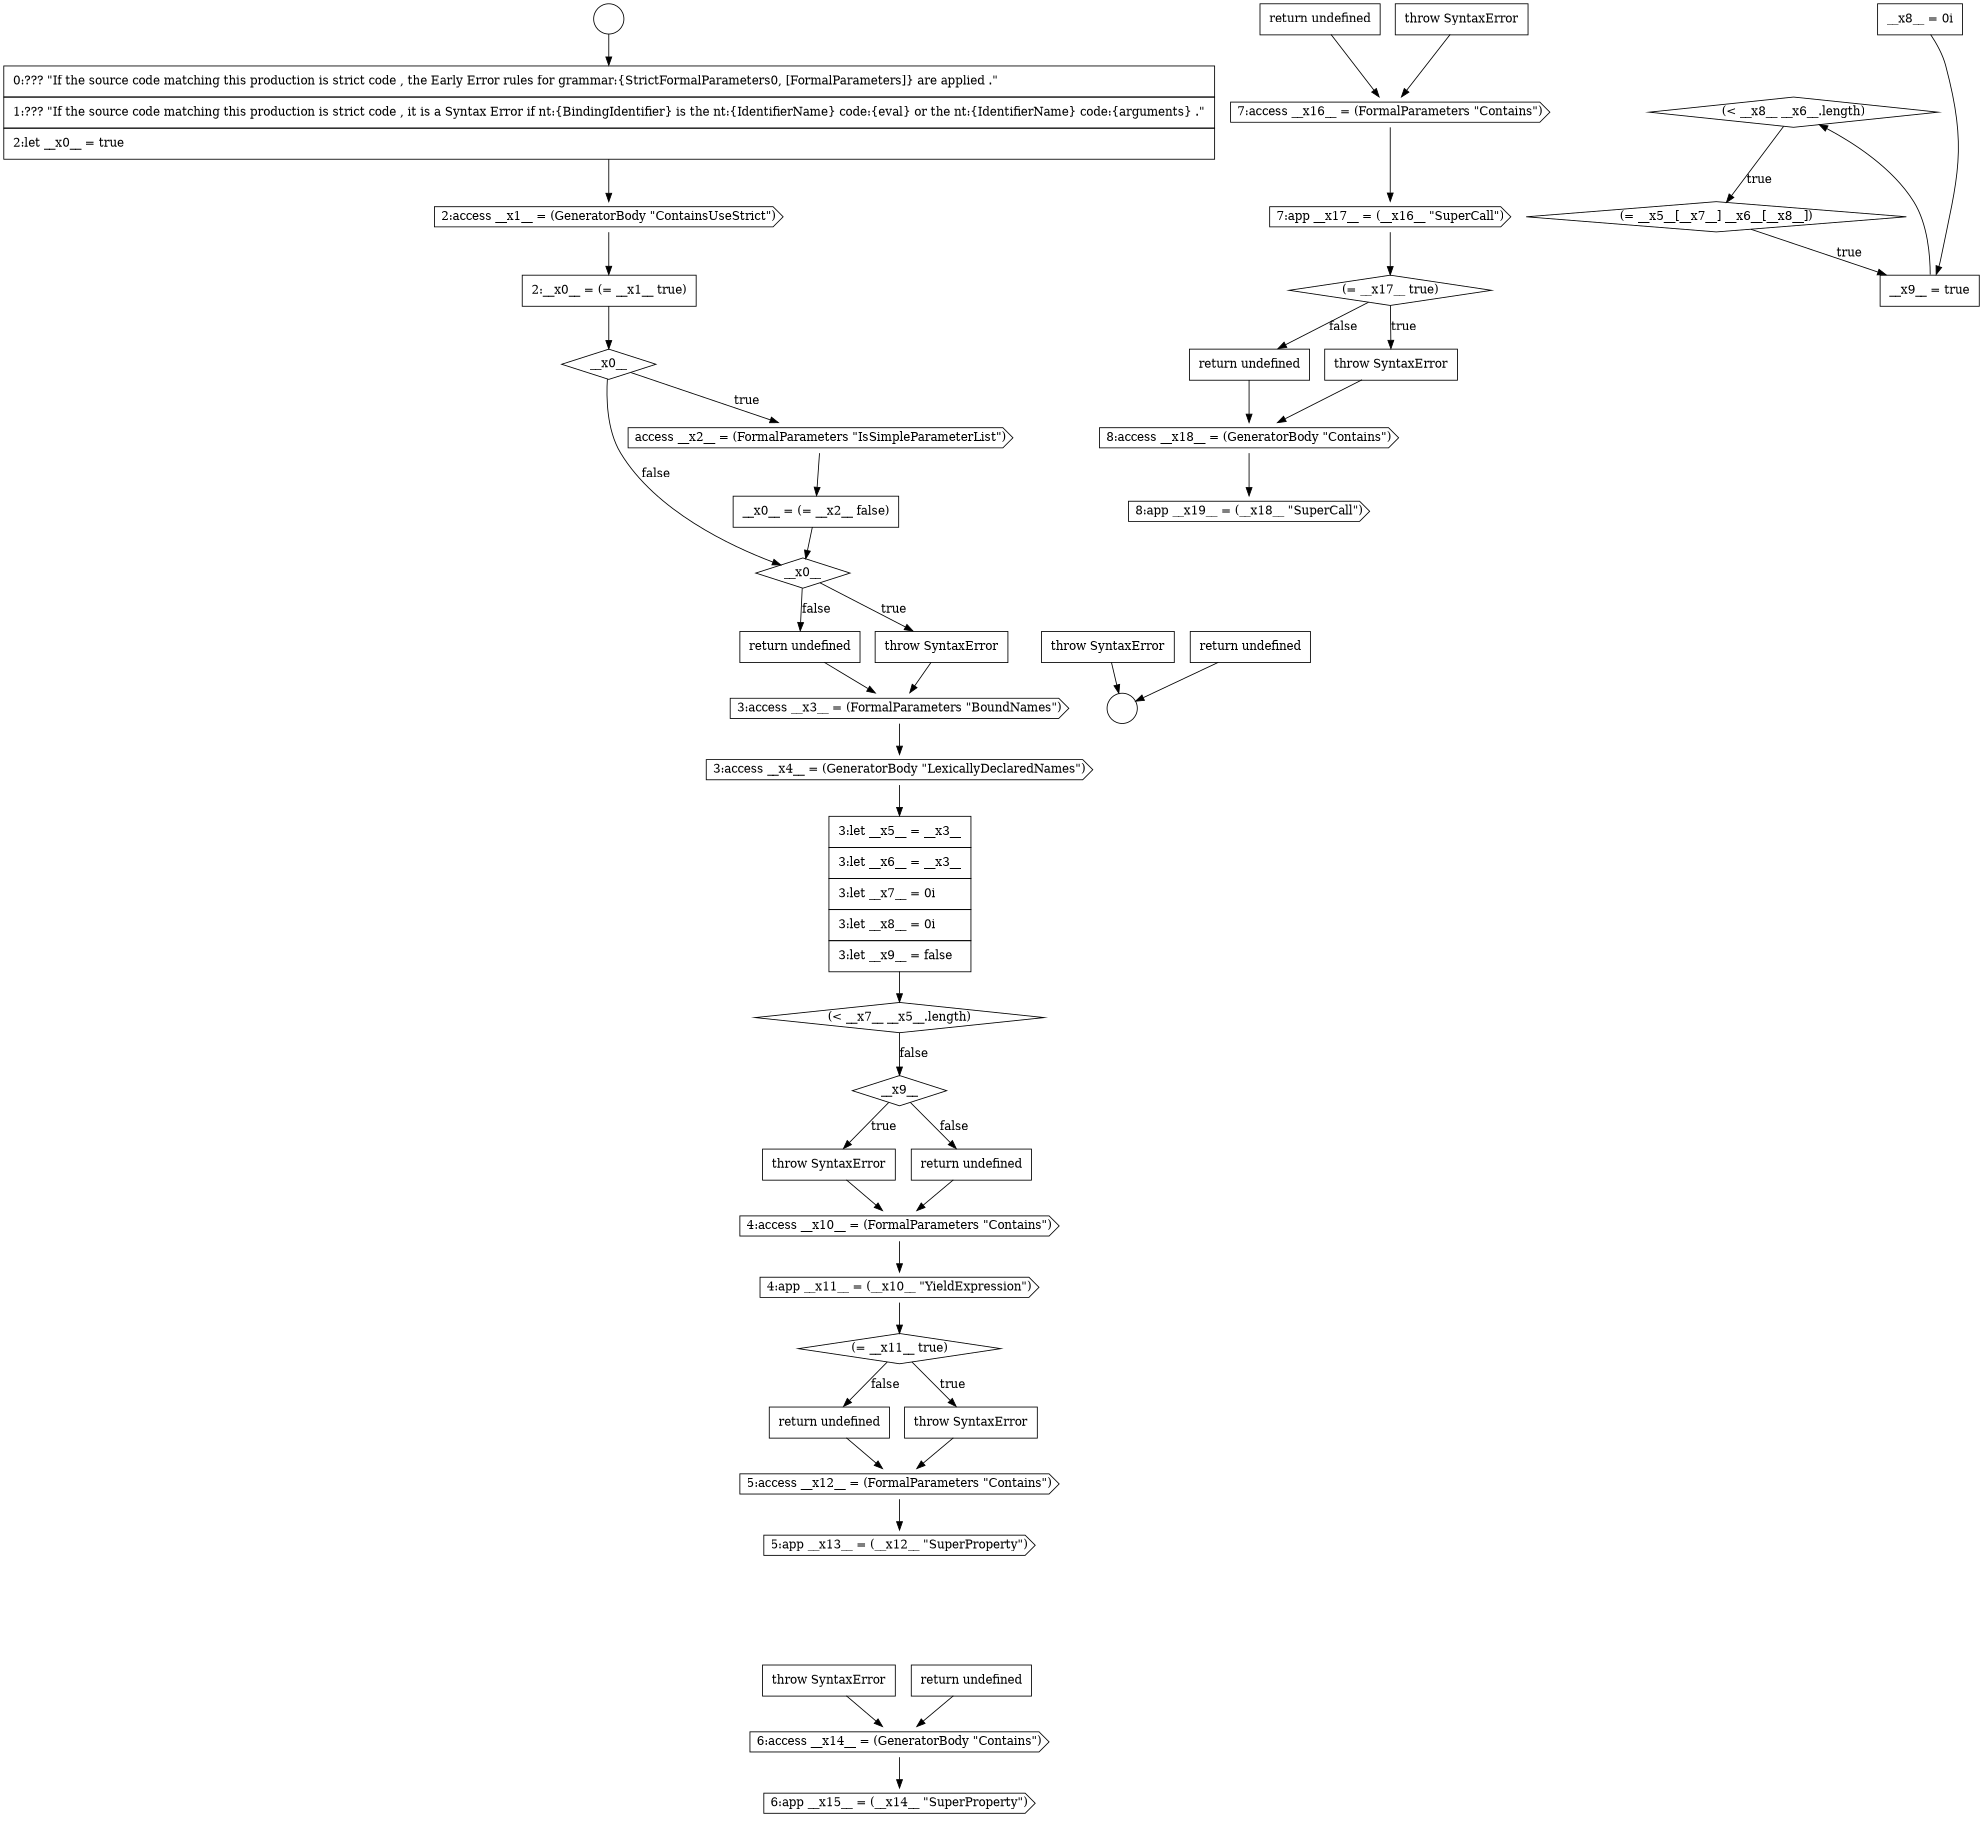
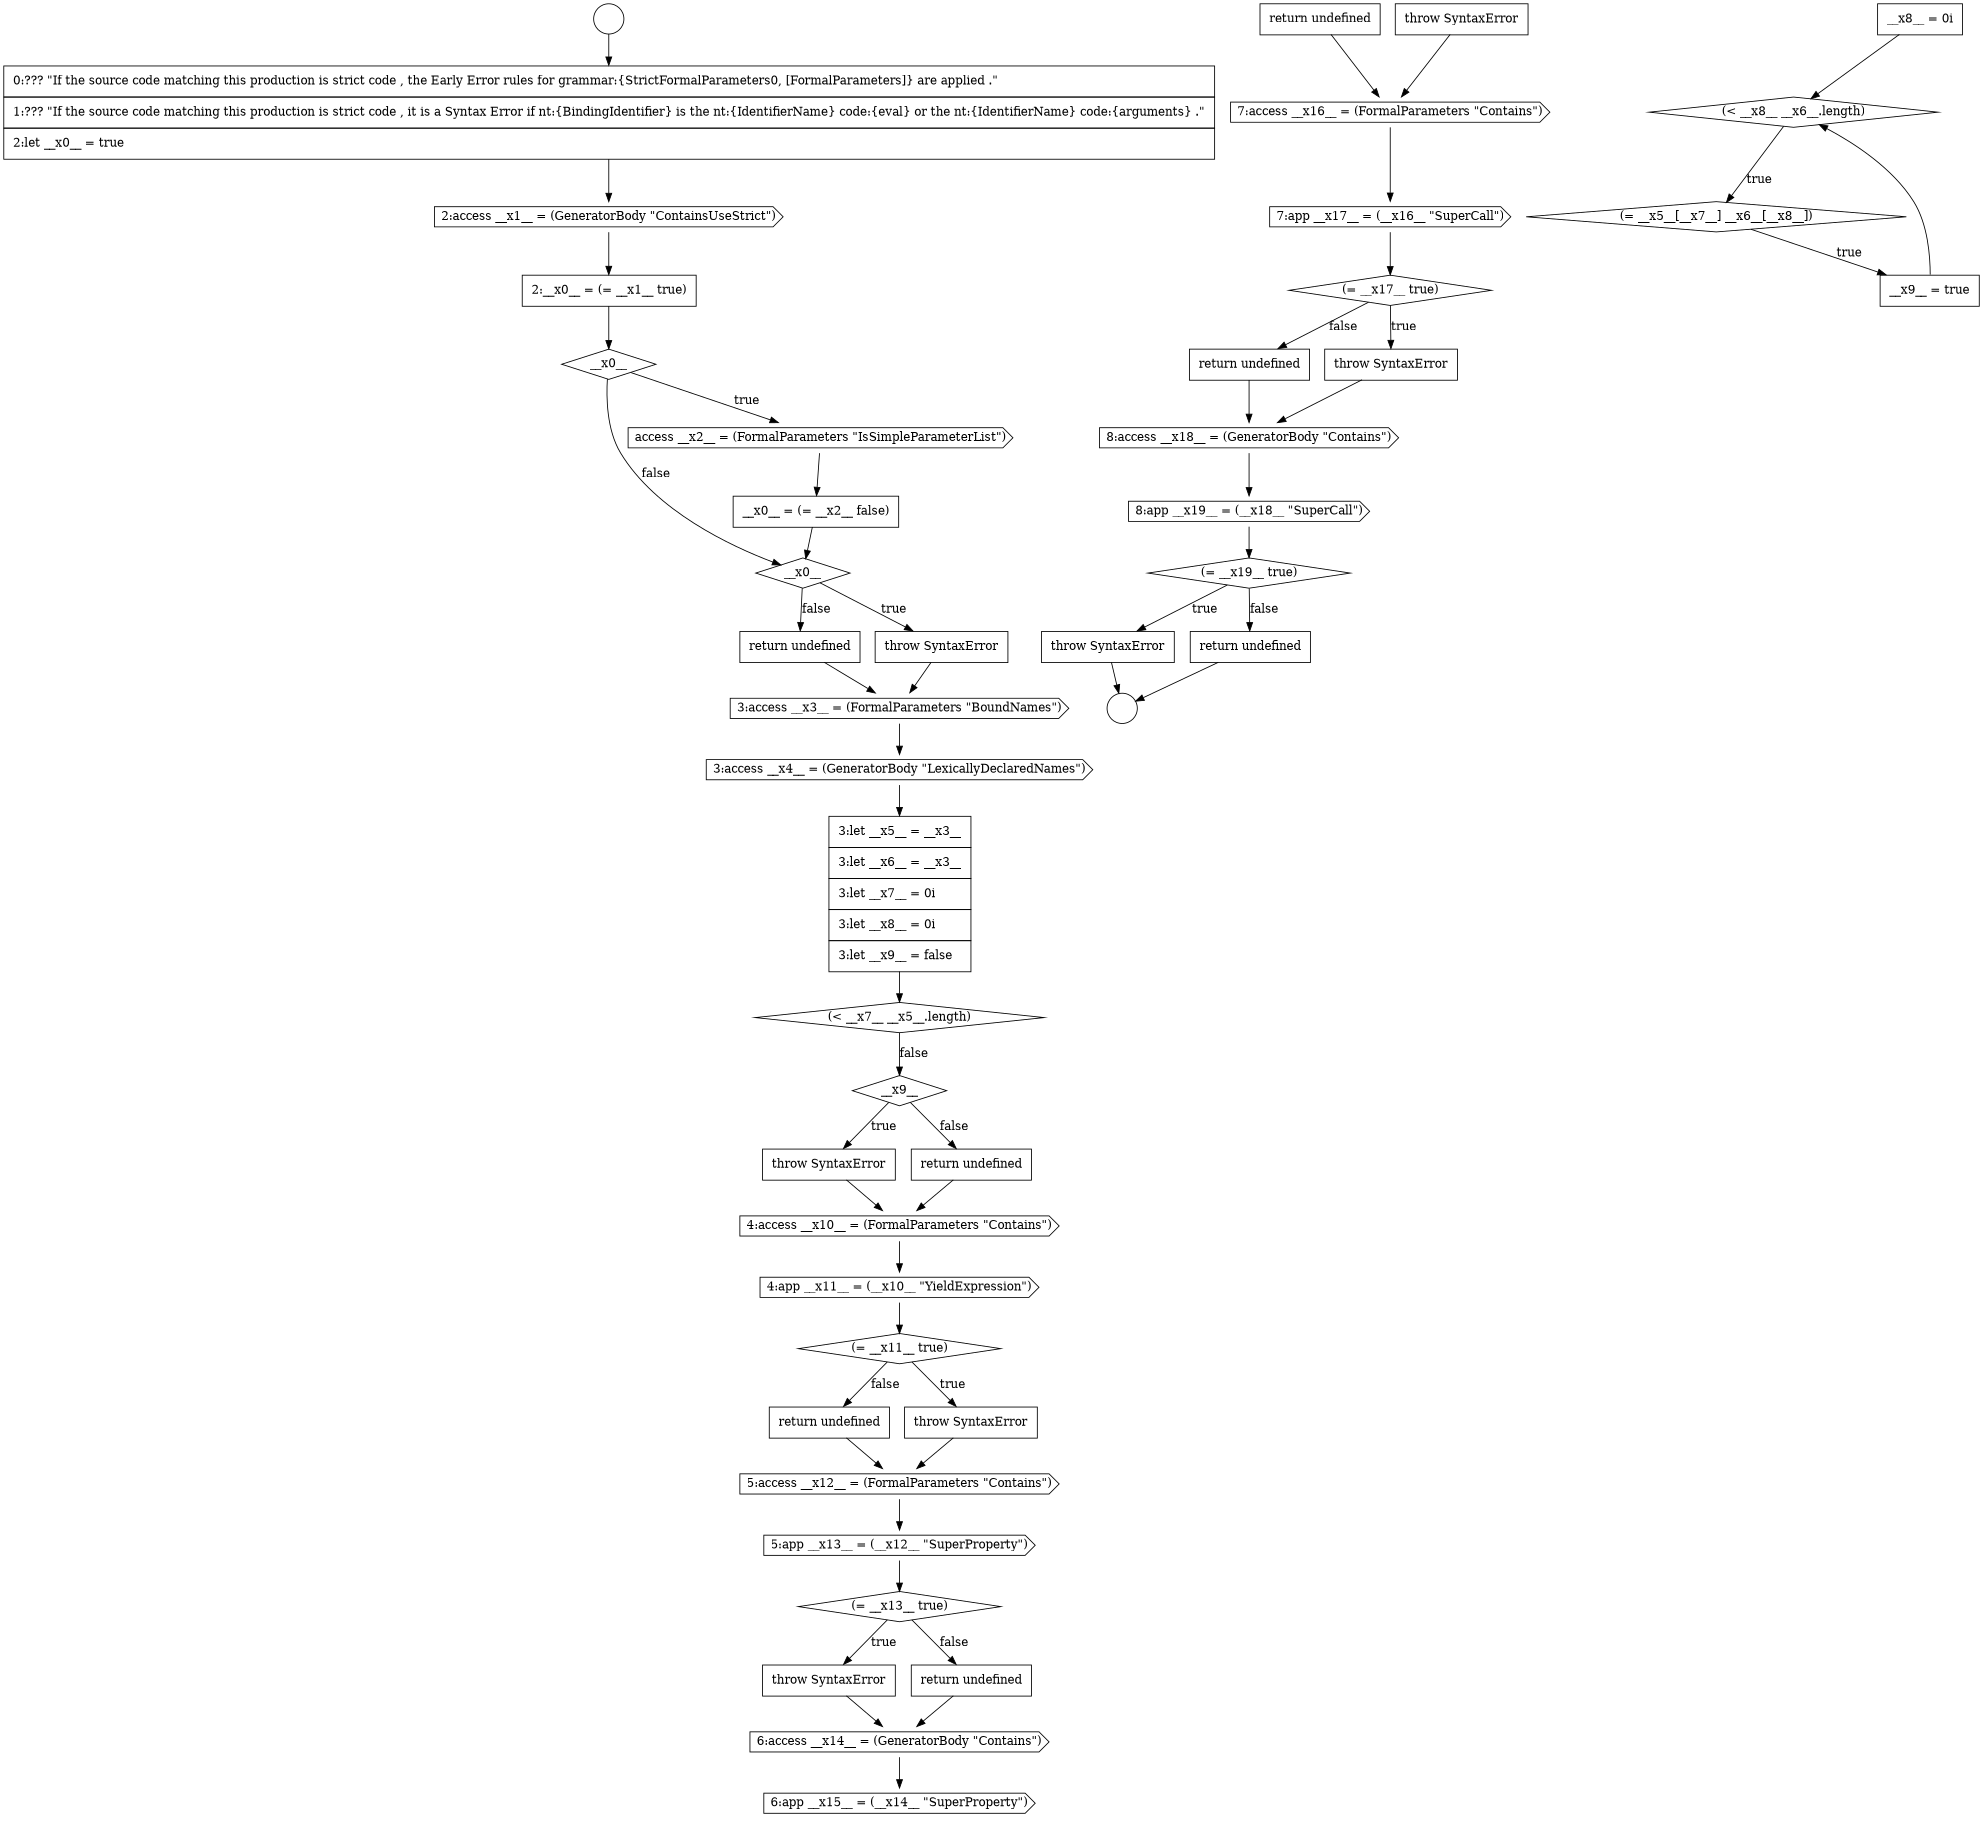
(1958, 149) -> (1859, 64)
none -> (1249, 573)
none -> (900, 1607)
